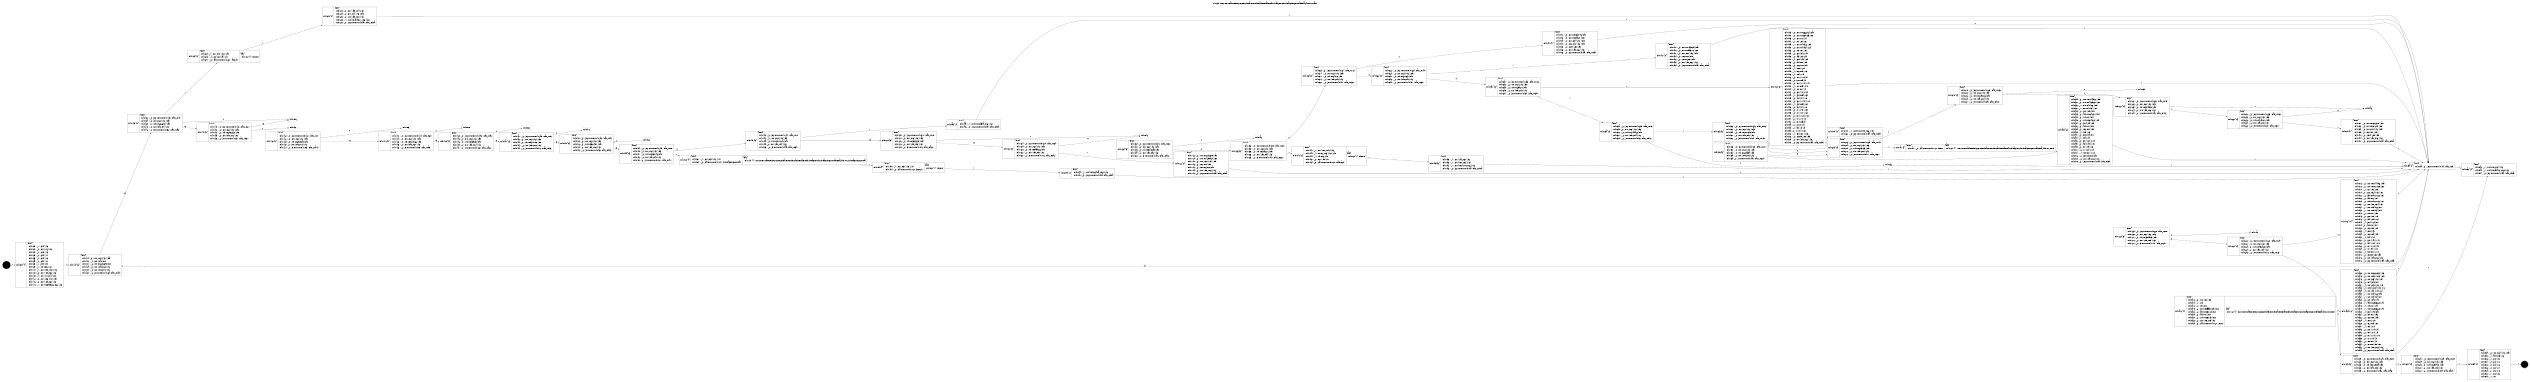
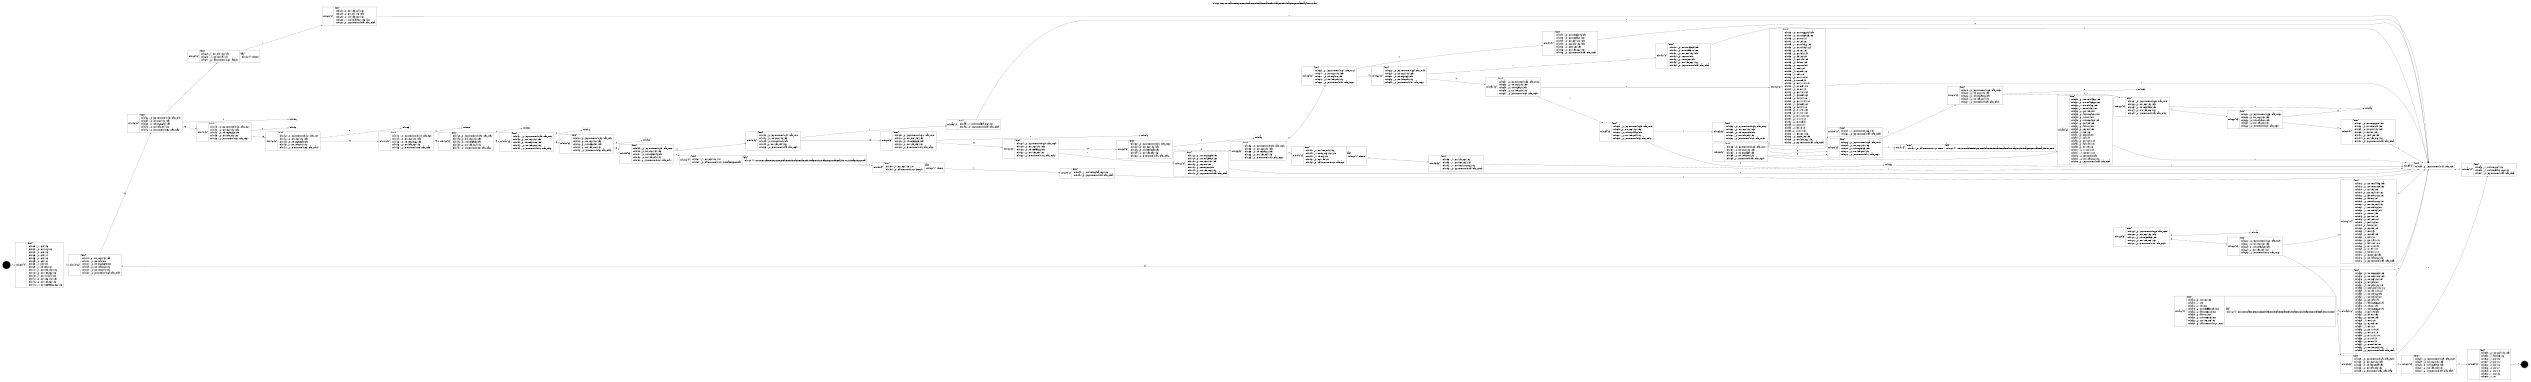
(269, 123) -> (258, 137)
(628, 141) -> (627, 143)
(1099, 141) -> (1087, 149)
(2458, 168) -> (2459, 170)
